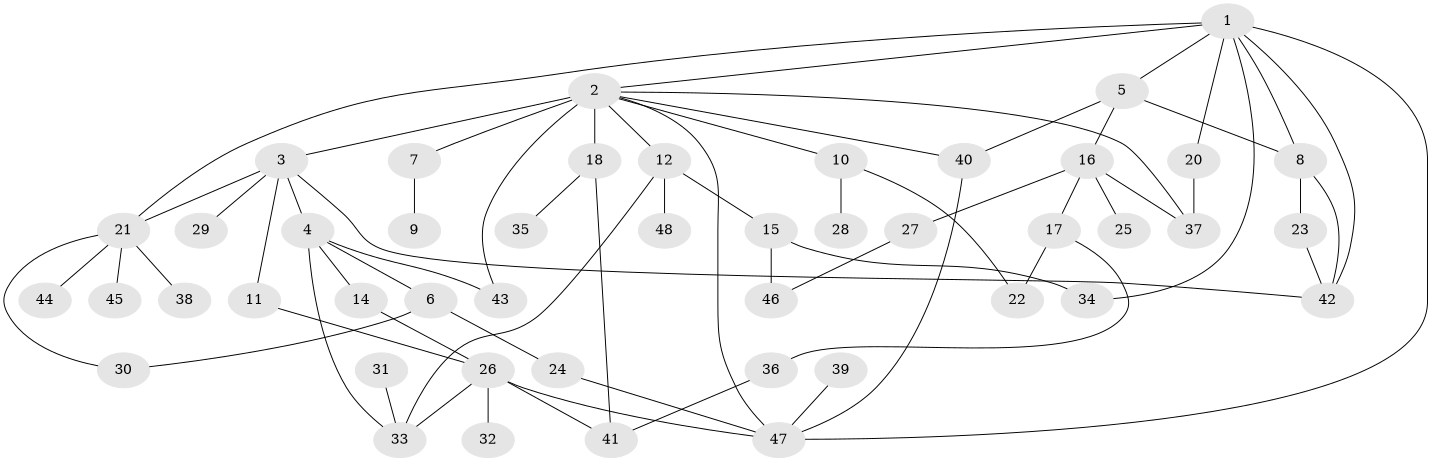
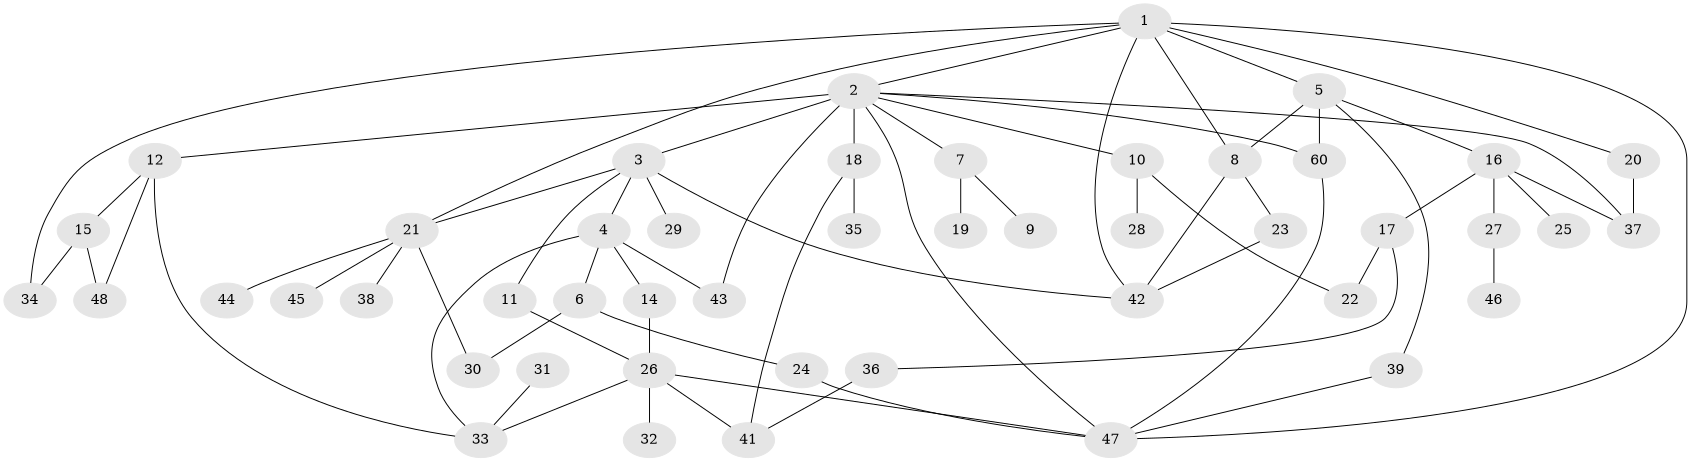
(964, 161) -> (1319, 161)
none -> (1423, 215)
none -> (961, 231)
(771, 266) -> (92, 265)
